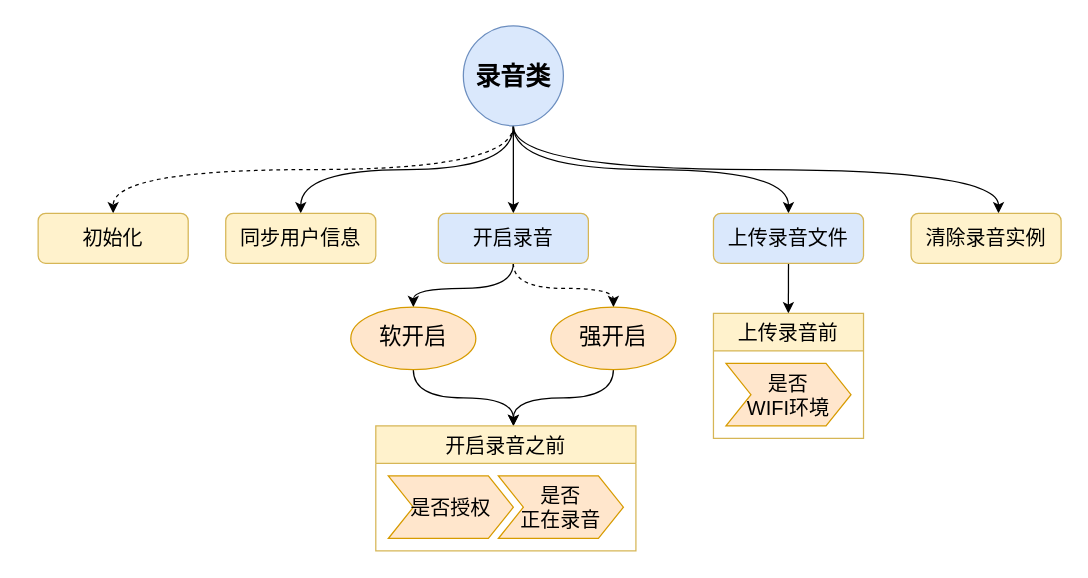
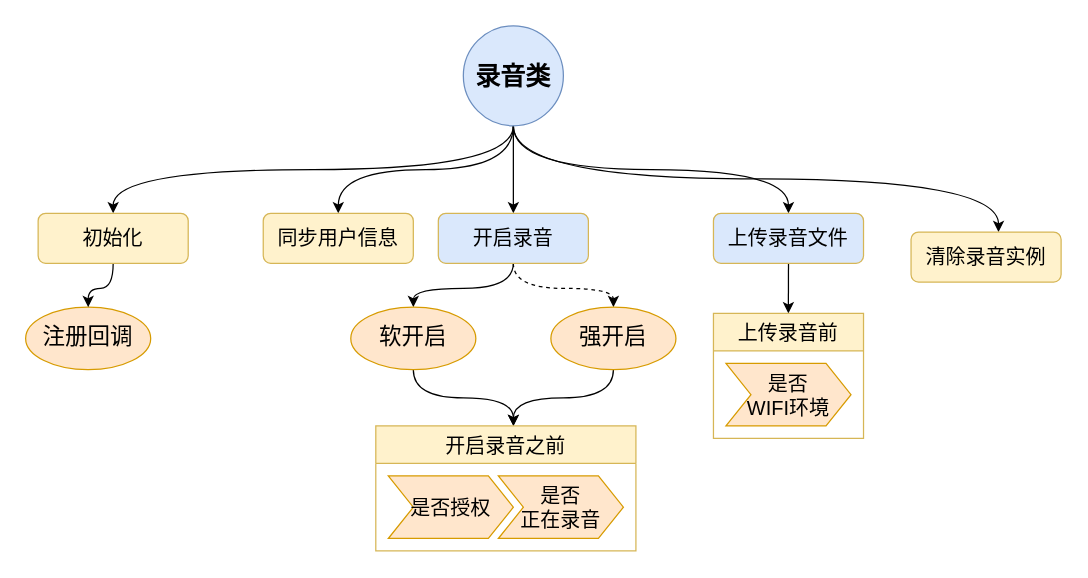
(238, 171) -> (238, 171)
(301, 238) -> (338, 238)
(986, 238) -> (986, 257)
none -> (108, 285)
none -> (88, 338)
